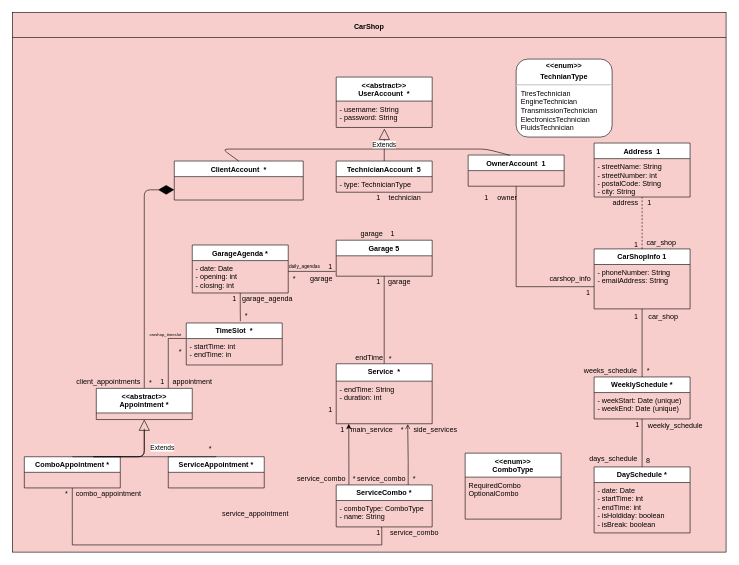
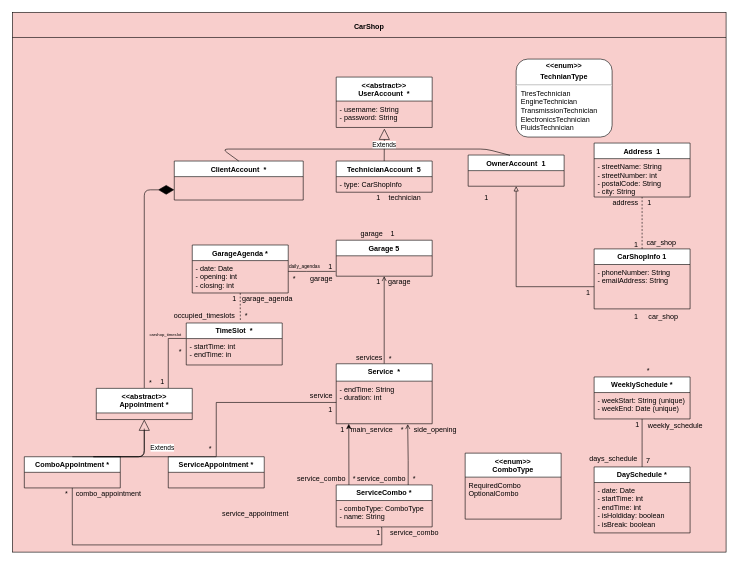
(379, 185) -> (375, 185)
(516, 195) -> (516, 196)
(507, 198) -> none
(570, 279) -> none
(384, 280) -> (384, 280)
(240, 308) -> (240, 308)
none -> (204, 316)
(642, 344) -> none
(370, 358) -> (370, 358)
(611, 371) -> none
(192, 382) -> none
(108, 383) -> none
none -> (321, 396)
(645, 401) -> (648, 401)
none -> (249, 403)
(436, 430) -> (436, 430)
(649, 461) -> (649, 461)
